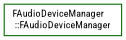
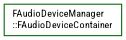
(63, 20) -> (63, 20)
